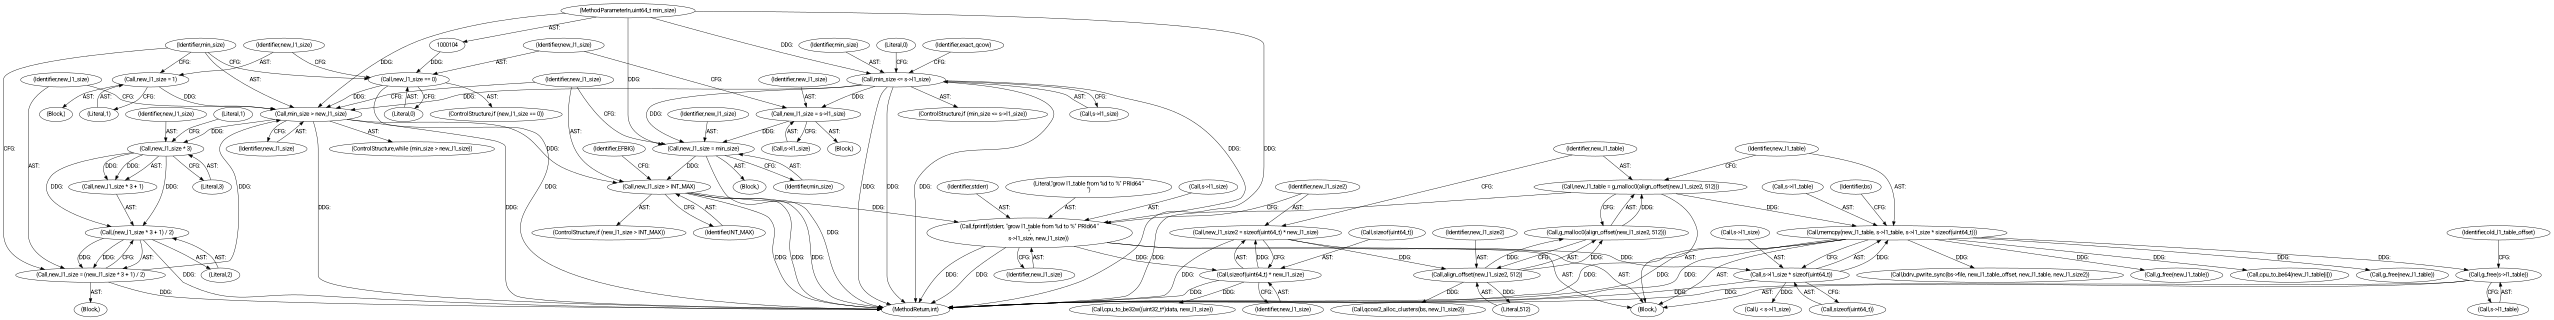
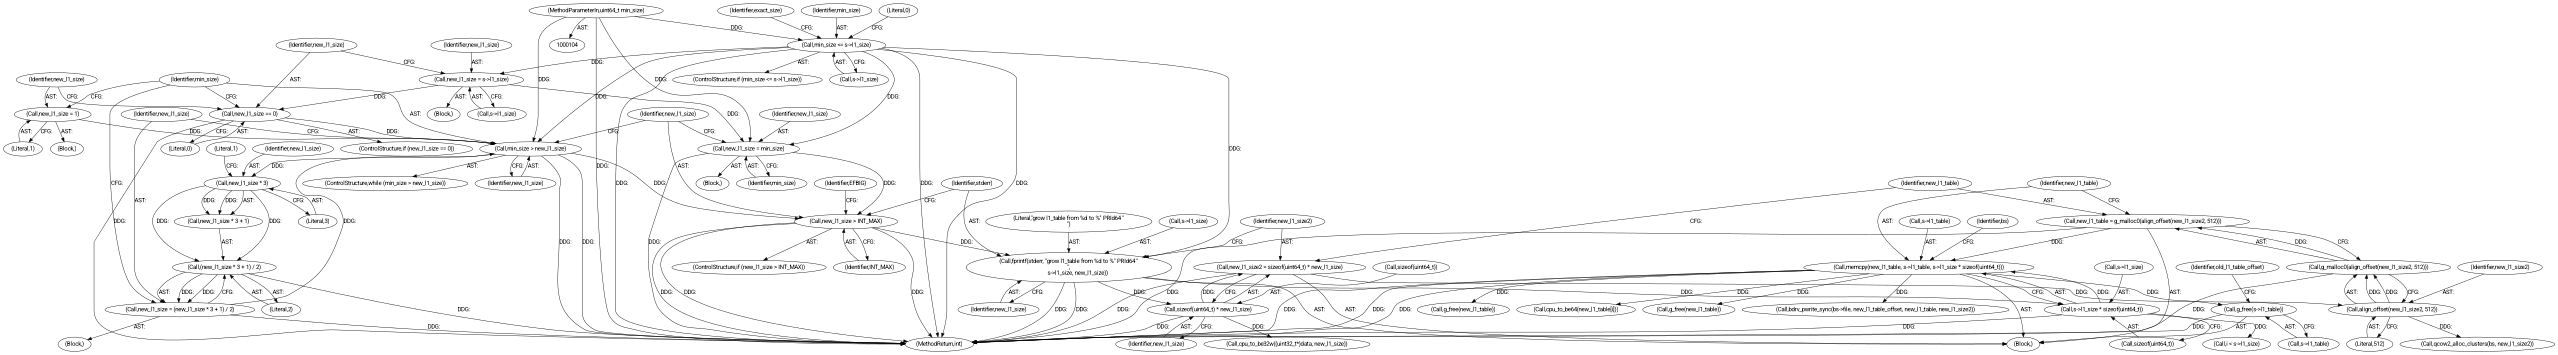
(963, 45) -> (756, 11)
(430, 61) -> (361, 97)
none -> (912, 202)
(1510, 292) -> (2393, 327)
none -> (1660, 336)
